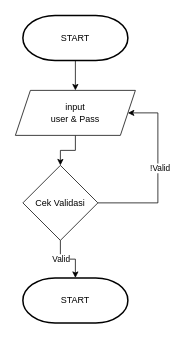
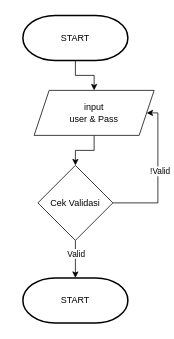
(75, 113) -> (94, 113)
(60, 203) -> (75, 203)
